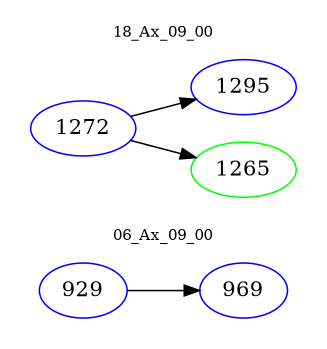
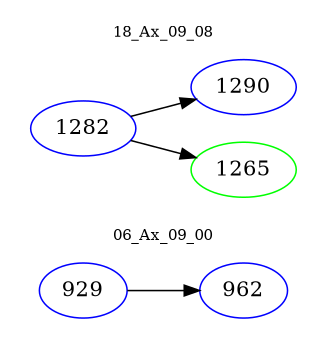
(163, 33) -> (163, 33)
(244, 87) -> (244, 87)
(83, 128) -> (83, 128)
(244, 291) -> (244, 291)
